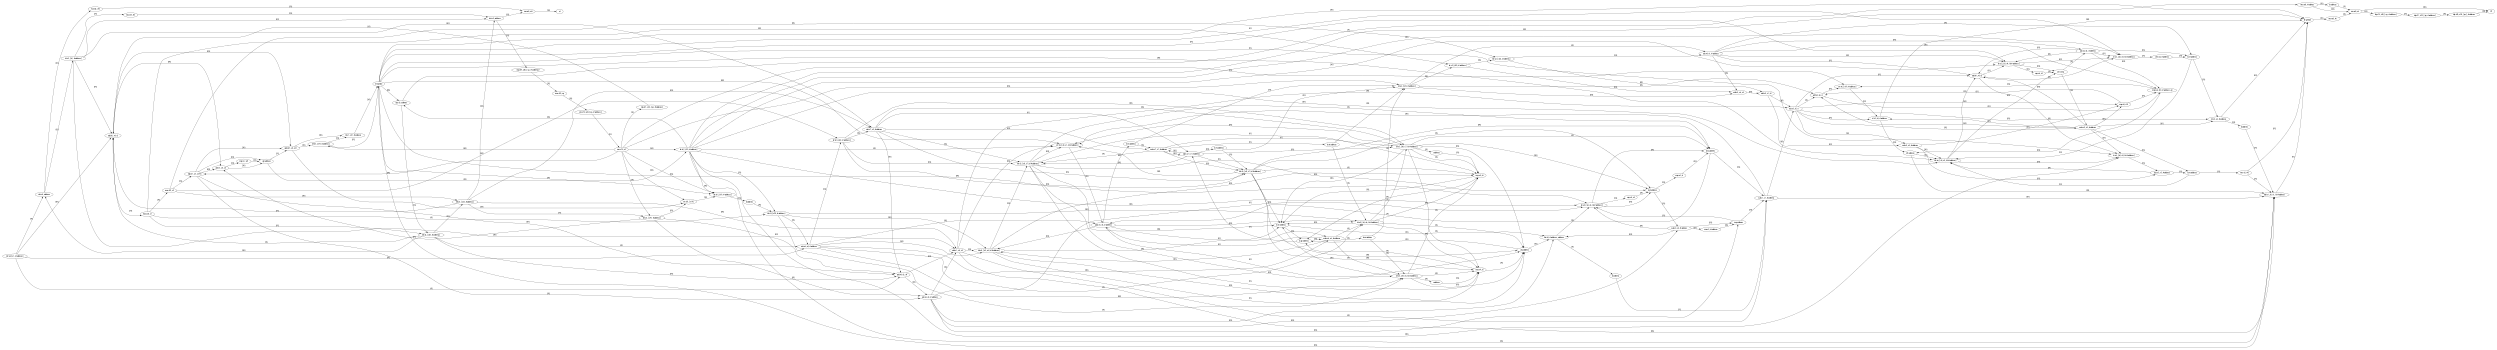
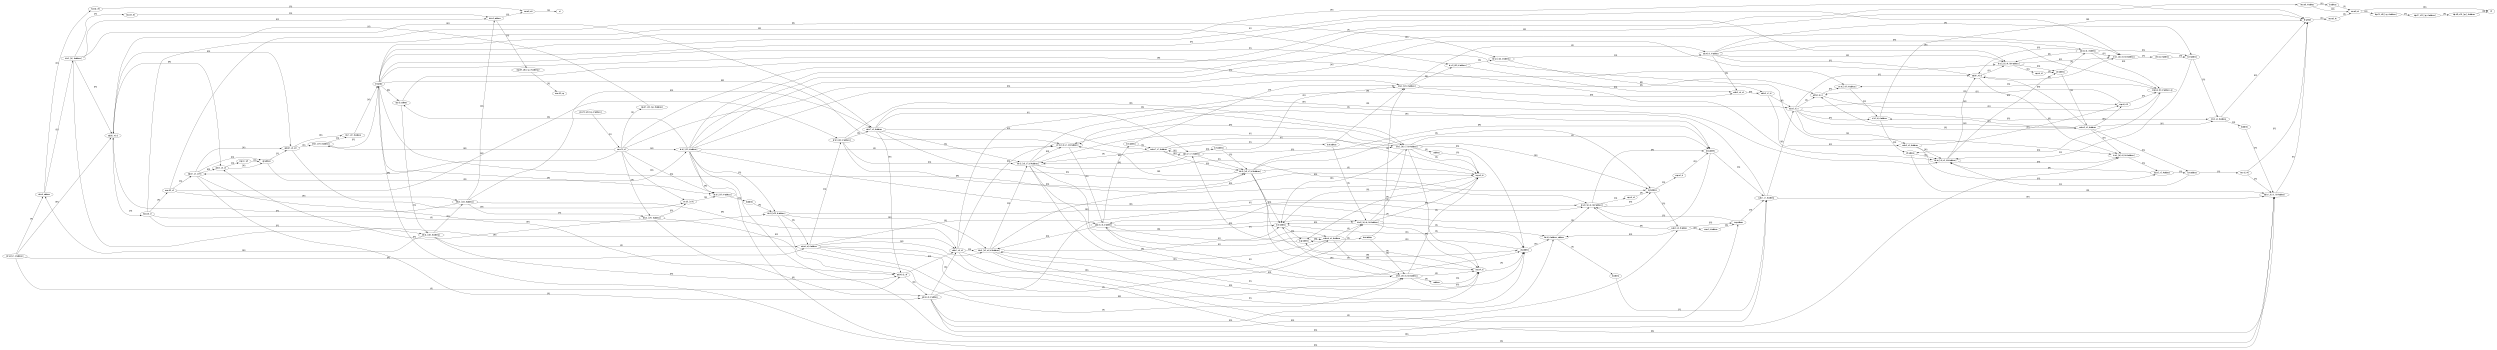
(2060, 72) -> (2060, 72)
(574, 102) -> none
(230, 243) -> none
